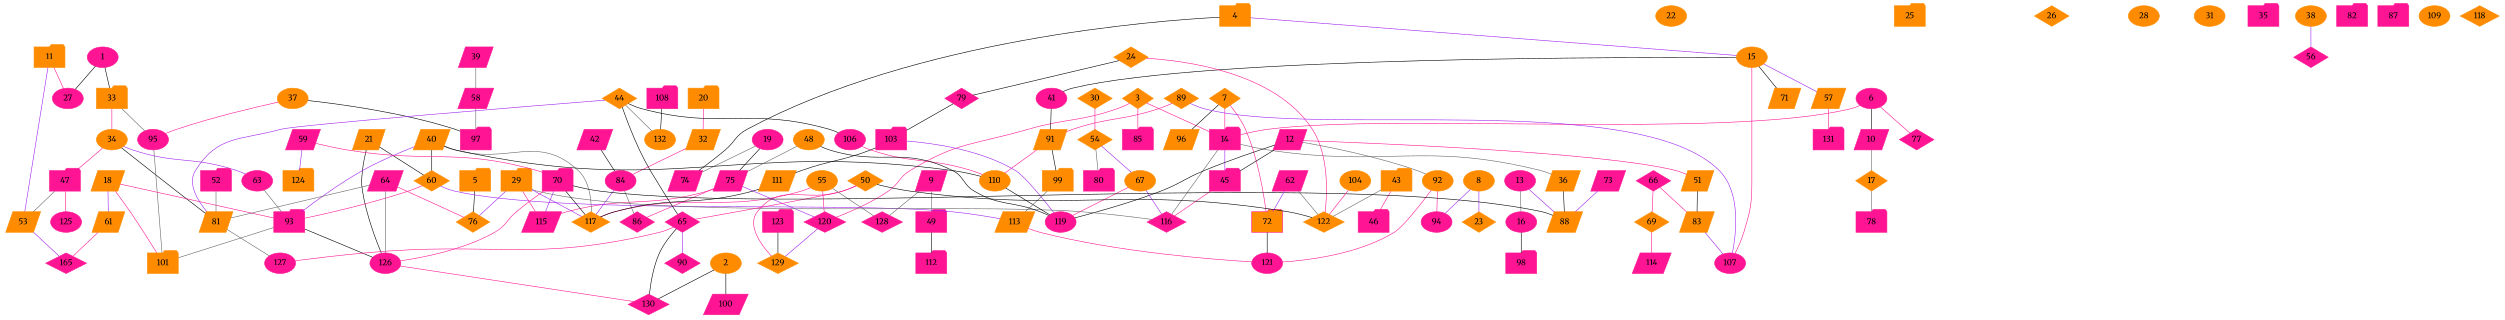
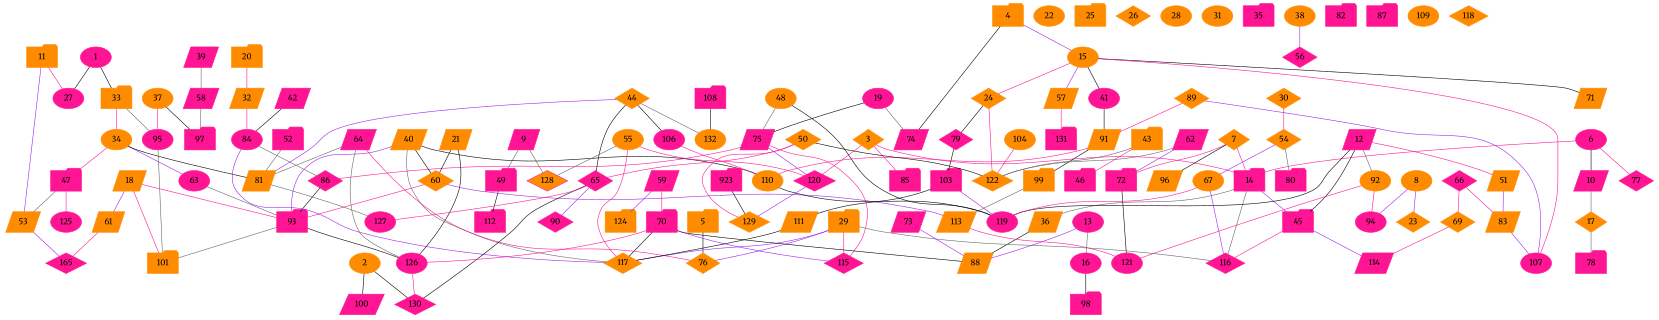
none -> (1034, 78)
none -> (310, 200)
(1697, 201) -> (1503, 201)
(542, 222) -> (844, 263)
(778, 222) -> (726, 181)
(882, 222) -> (547, 181)
(1267, 222) -> (1121, 181)
none -> (1338, 243)
